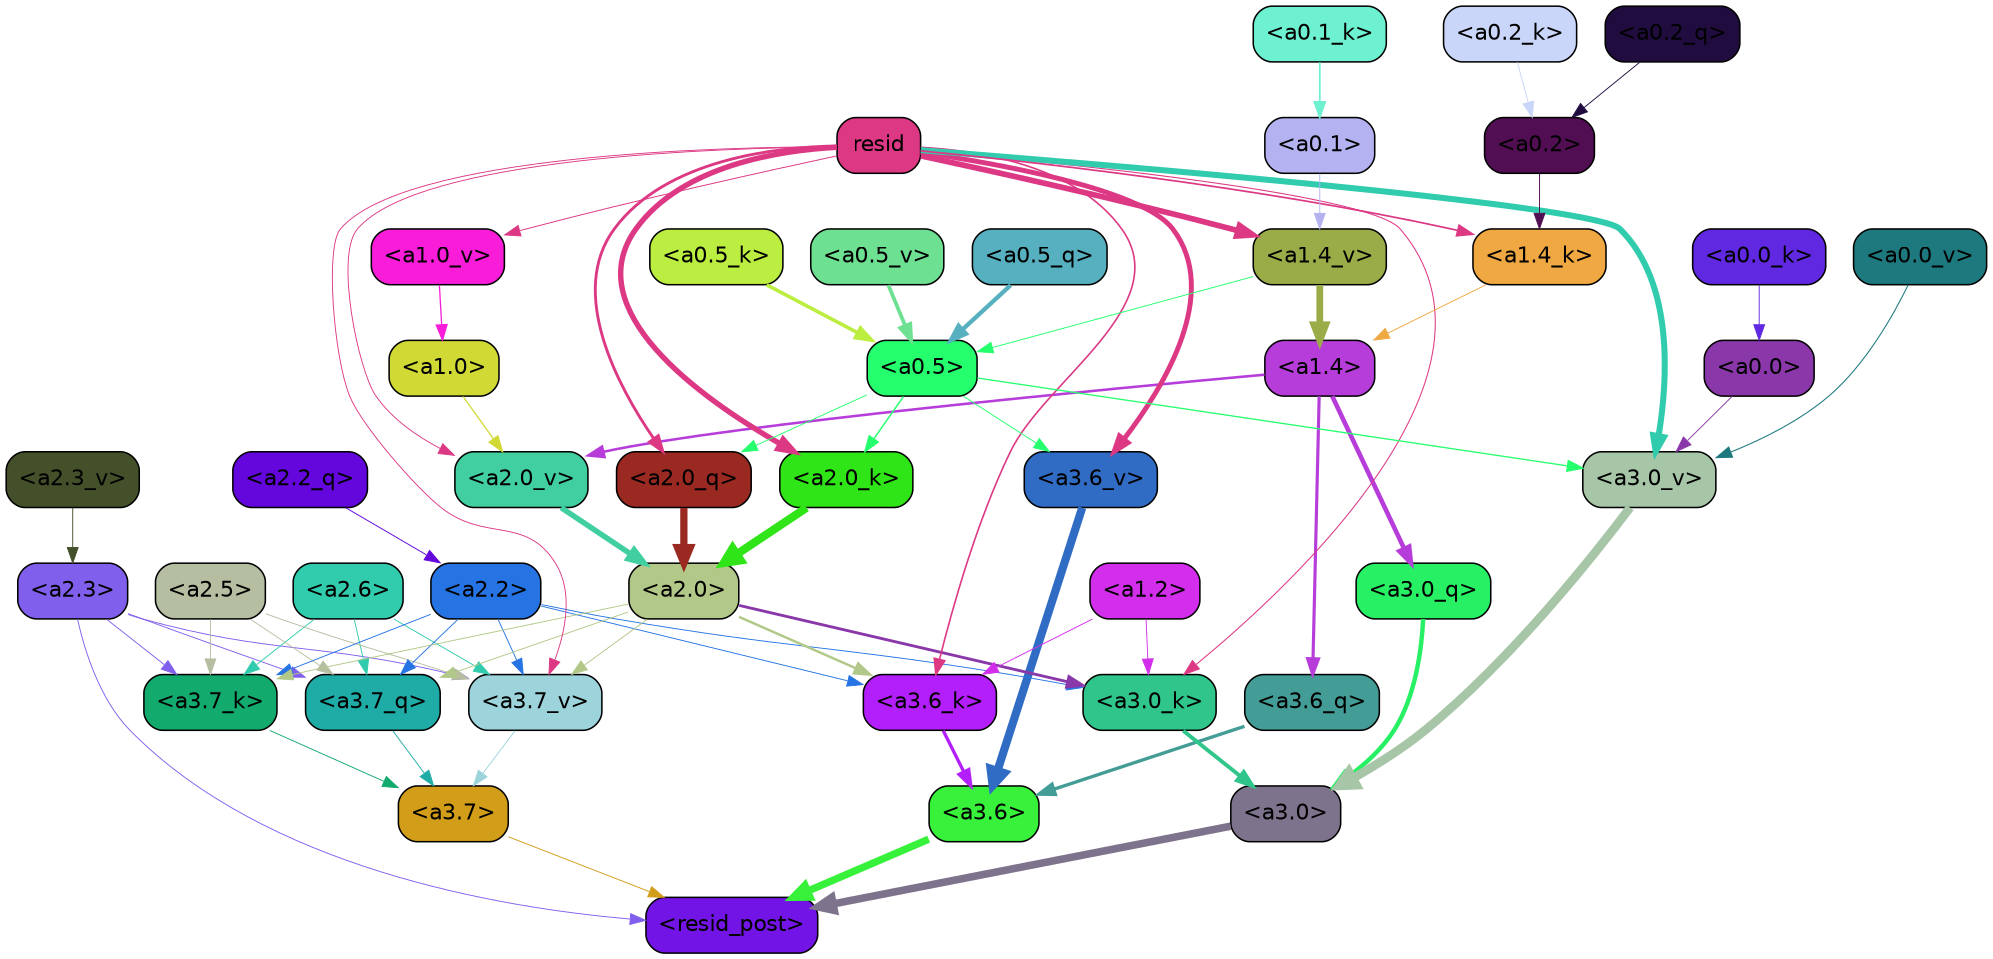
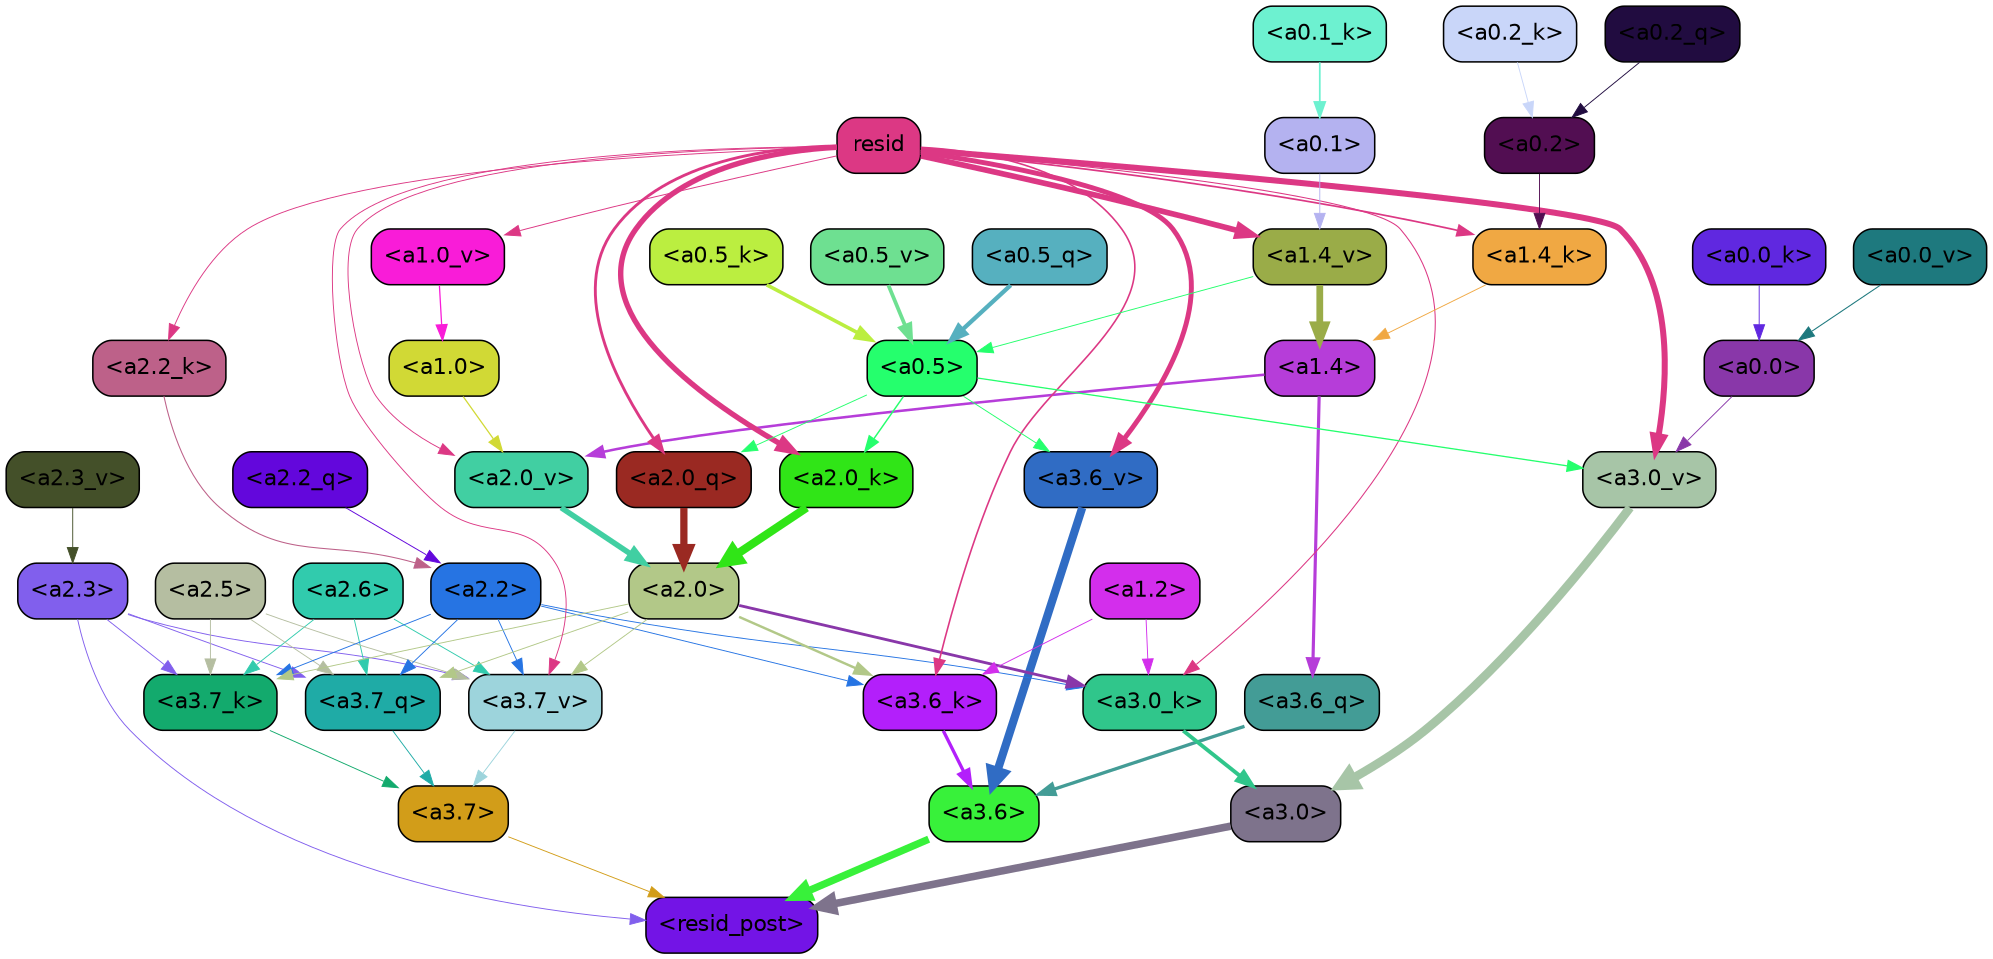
(1380, 191) -> (1380, 191)
none -> (159, 368)
(1838, 388) -> (1846, 308)
(1423, 591) -> none
